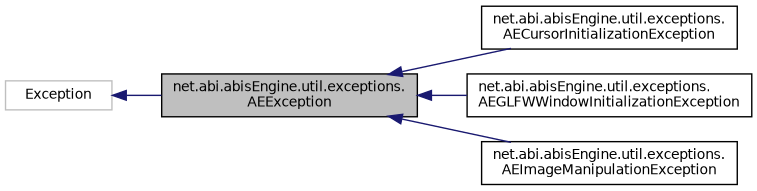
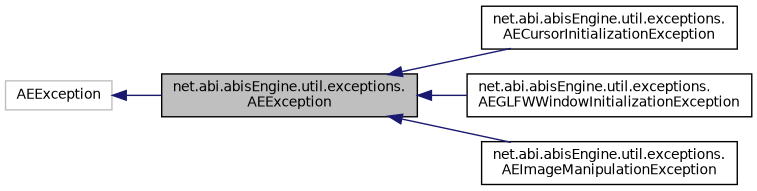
(59, 95) -> (59, 95)
